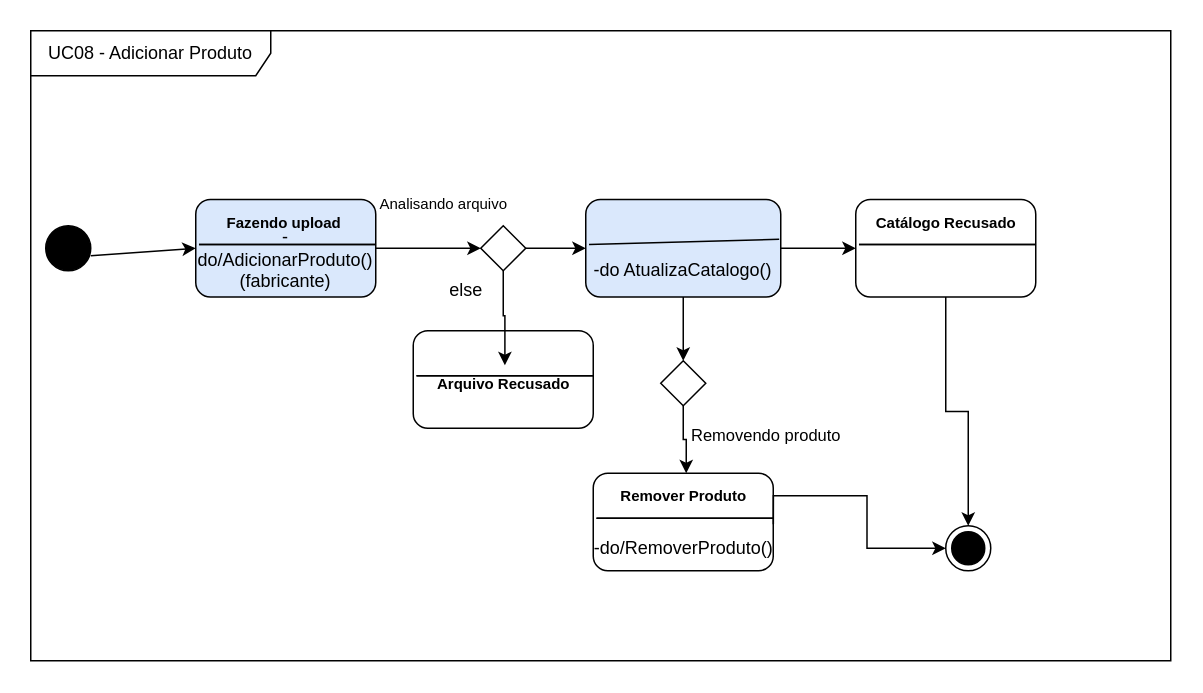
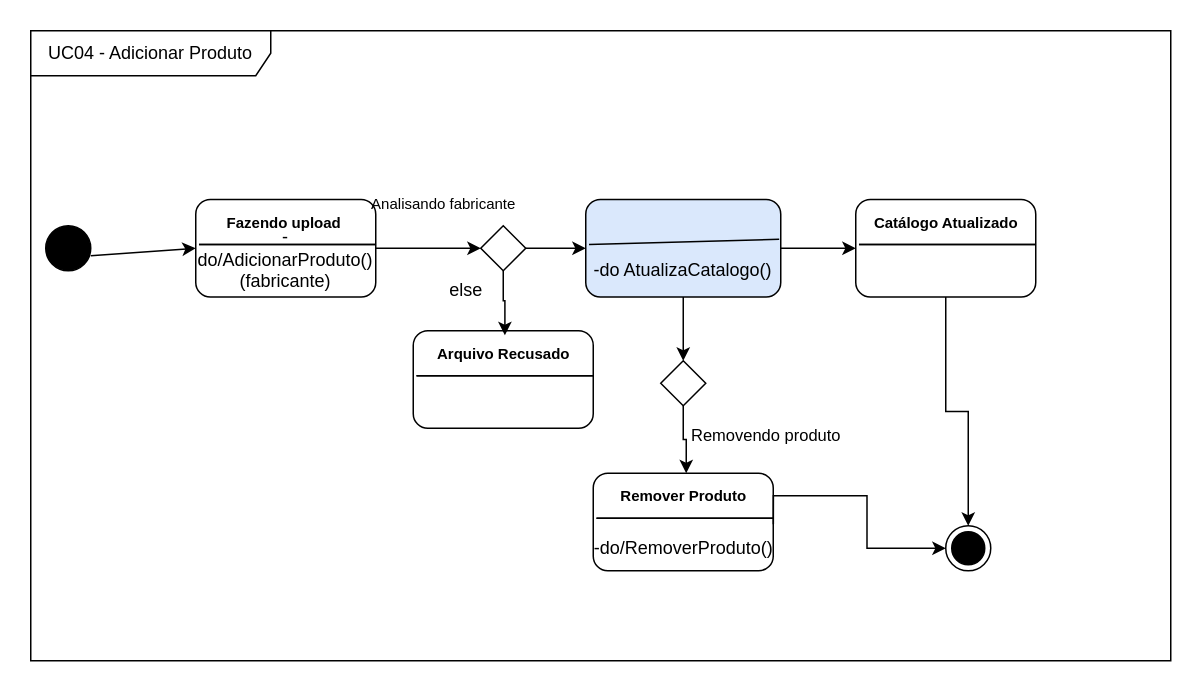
(151, 53) -> (151, 53)
(444, 203) -> (444, 203)
(947, 223) -> (947, 223)
(286, 248) -> (286, 248)
(503, 383) -> (503, 353)
